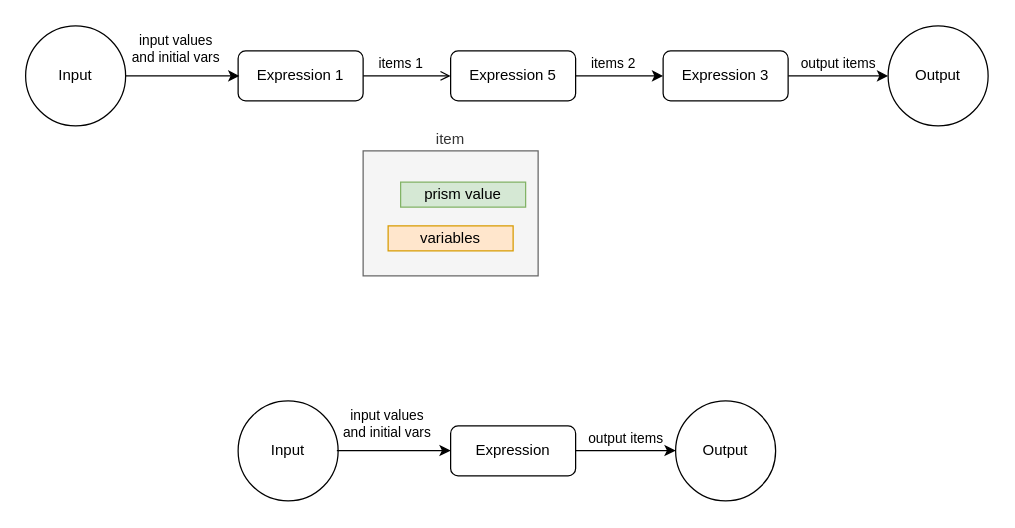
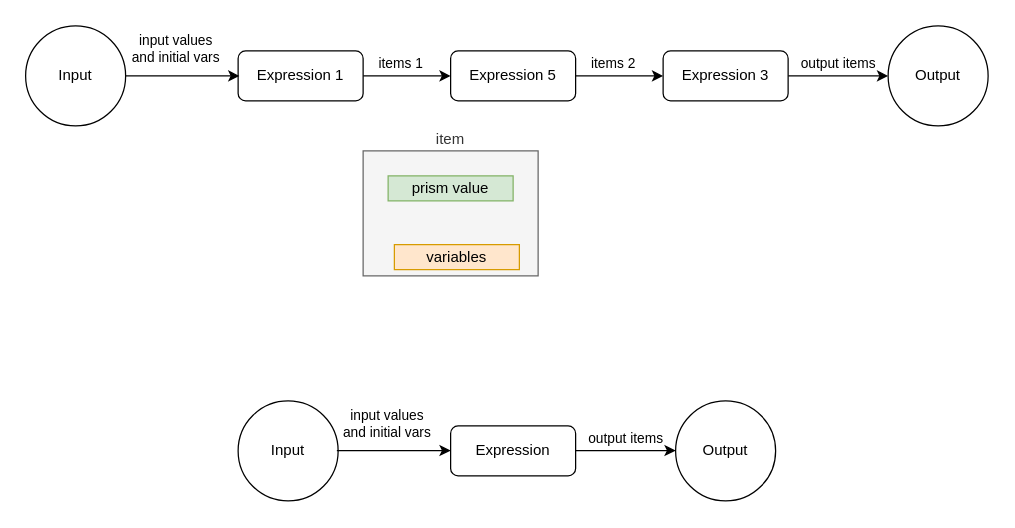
(442, 76) -> (441, 76)
(463, 194) -> (451, 188)
(451, 238) -> (457, 257)
